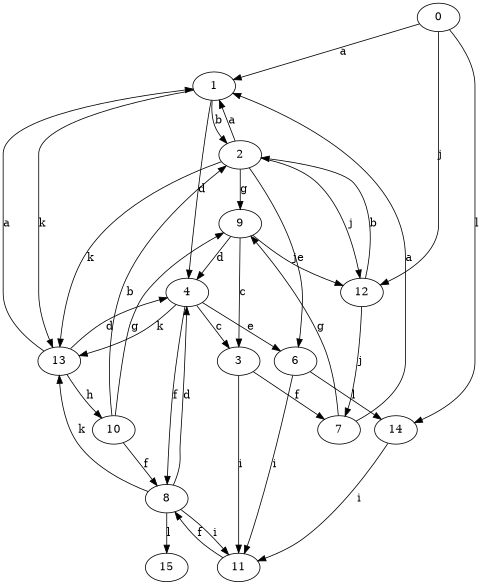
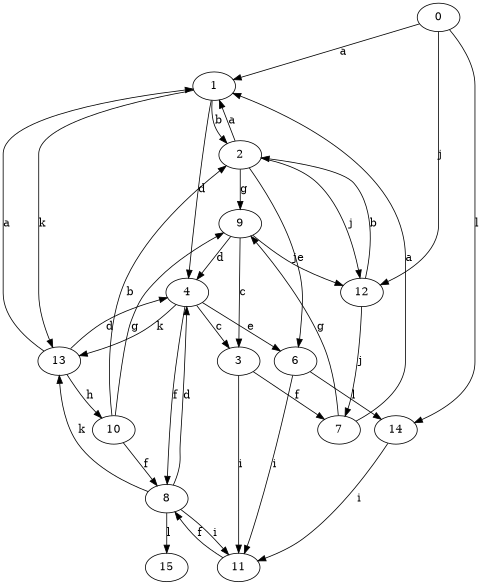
(111, 225) -> none
